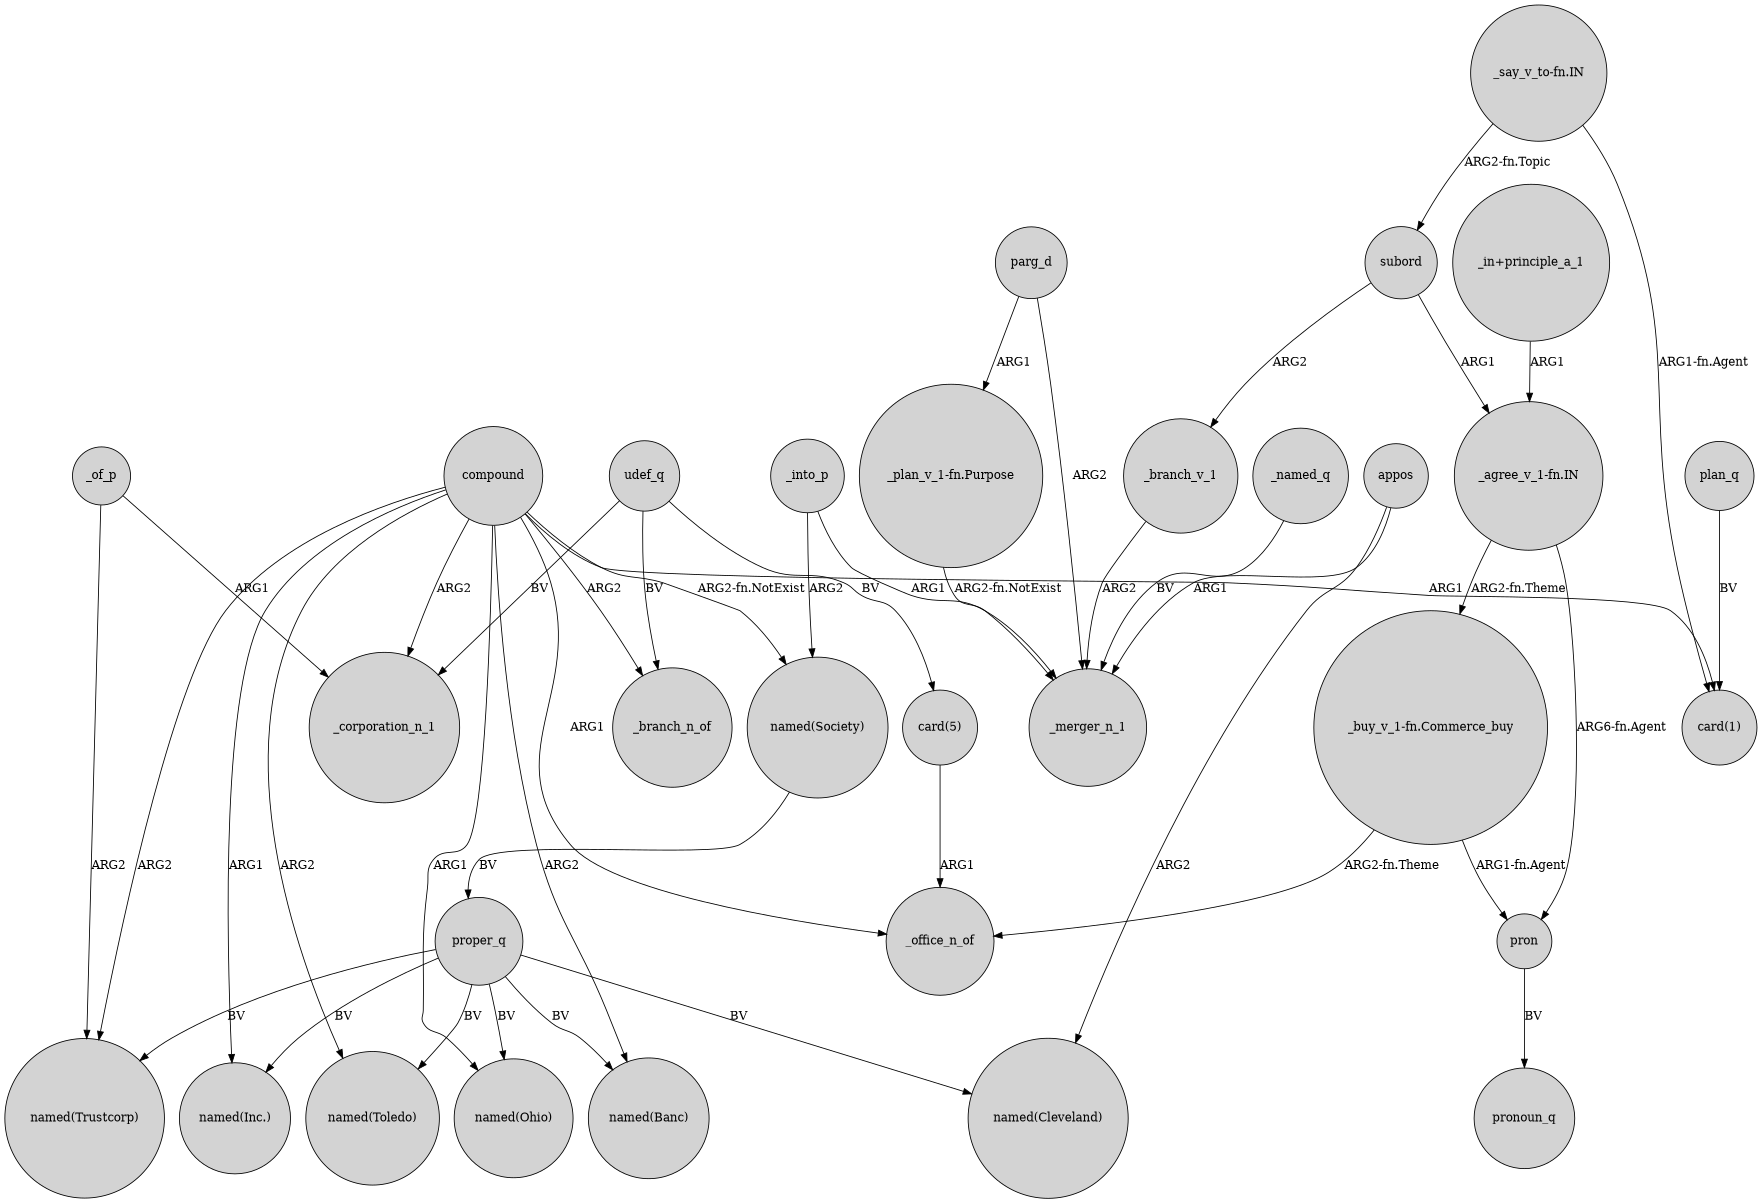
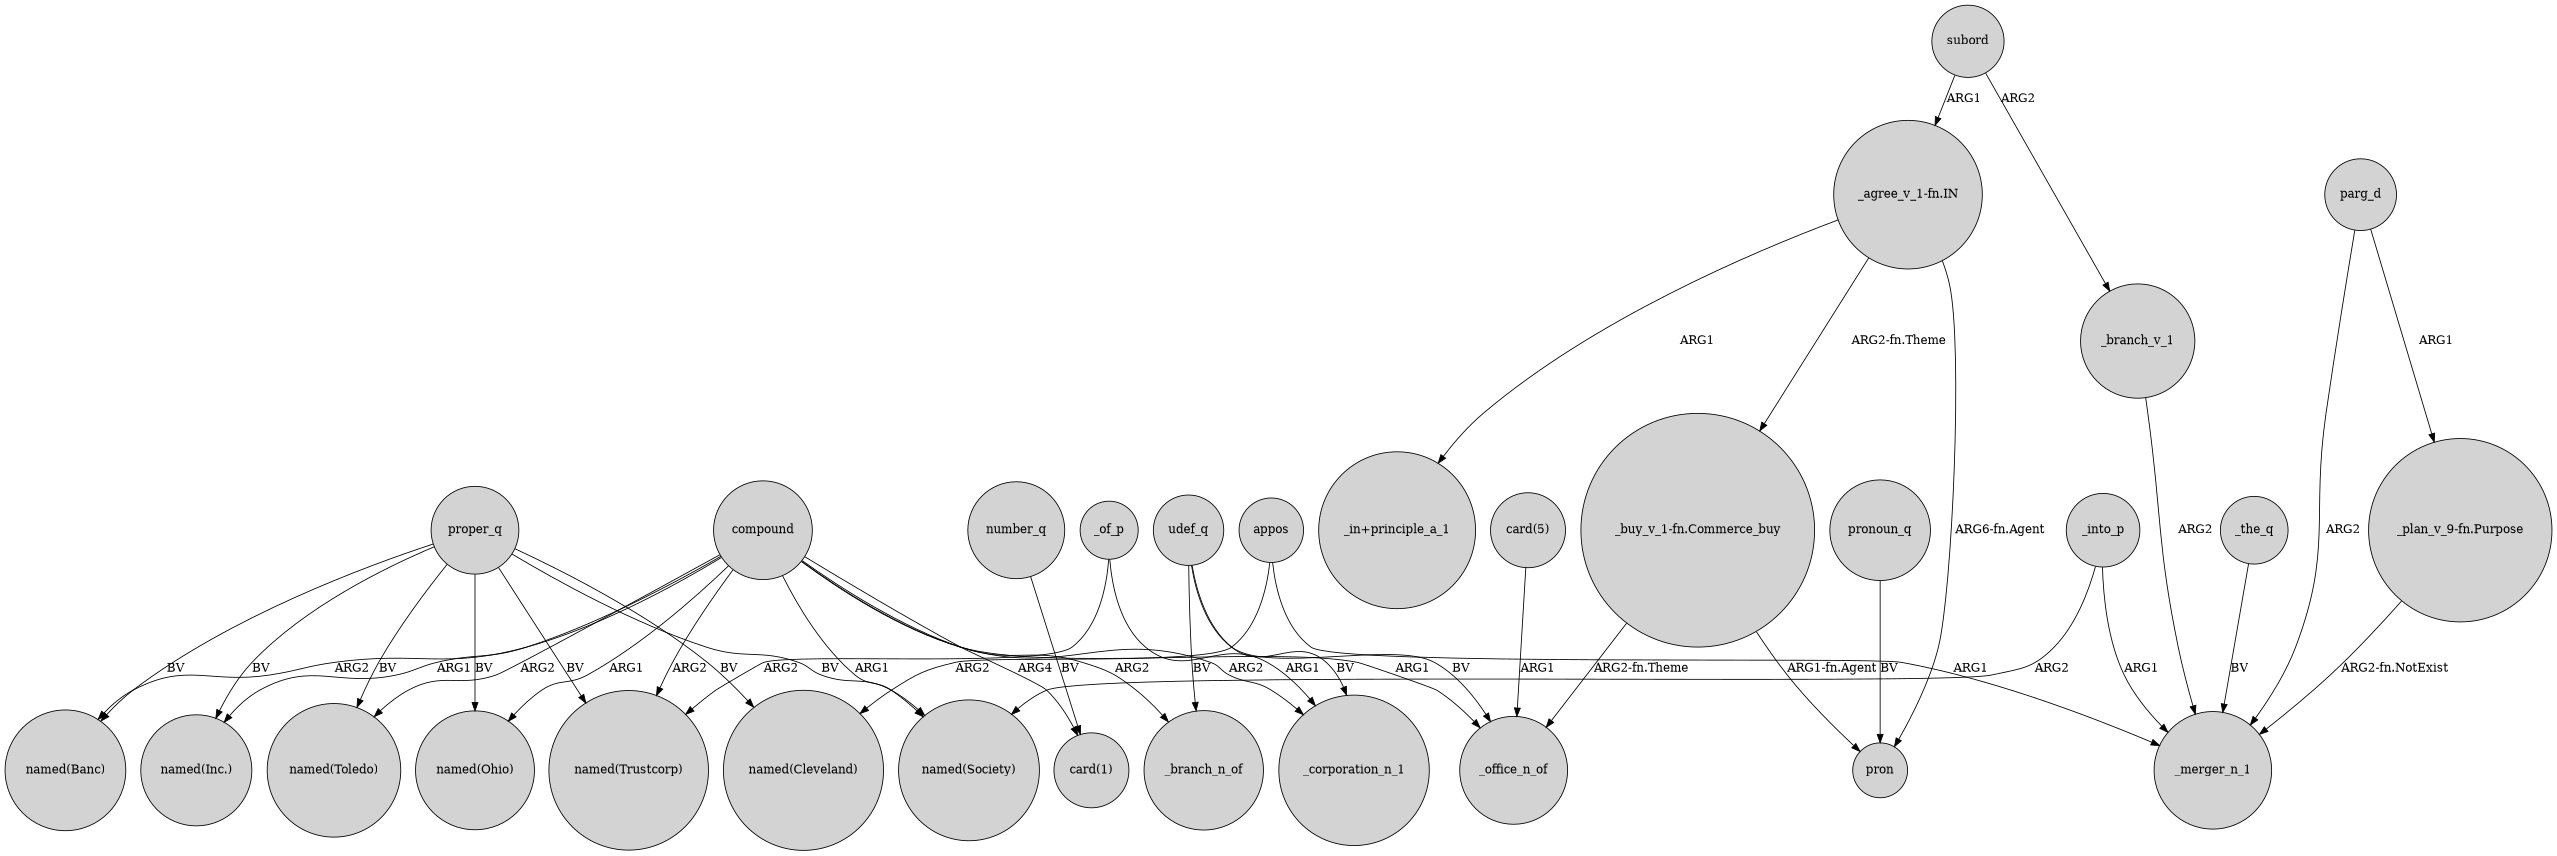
(1539, 73) -> none
(1530, 367) -> (1627, 316)
(951, 476) -> (2460, 530)
(1301, 476) -> (2254, 530)
(1719, 476) -> (1016, 530)
(848, 585) -> (1323, 657)
(751, 589) -> (872, 669)
(1446, 589) -> (1035, 669)
(629, 850) -> (711, 648)
(1524, 1014) -> (1880, 654)
